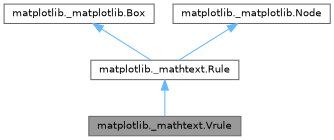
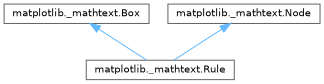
(79, 14) -> (77, 14)
(252, 14) -> (244, 14)
(165, 126) -> none
